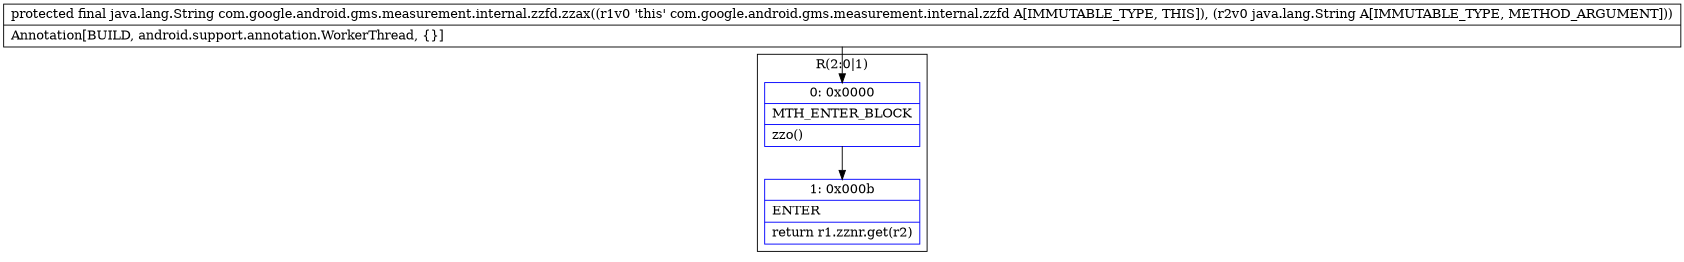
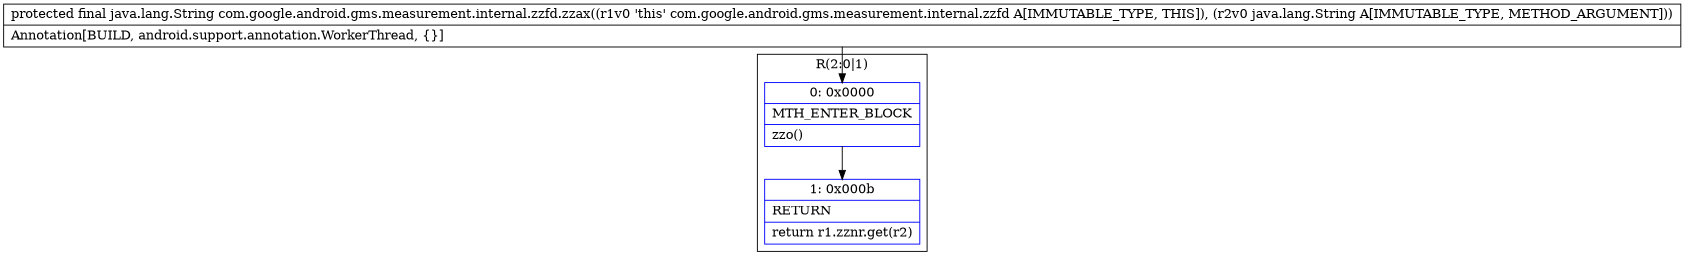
(796, 211) -> (802, 211)
